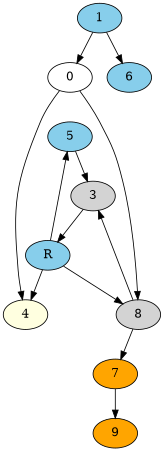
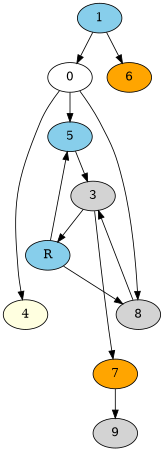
(129, 77) -> (129, 77)
none -> (70, 103)
(38, 281) -> none
(128, 340) -> (103, 281)
(115, 433) -> (115, 433)
